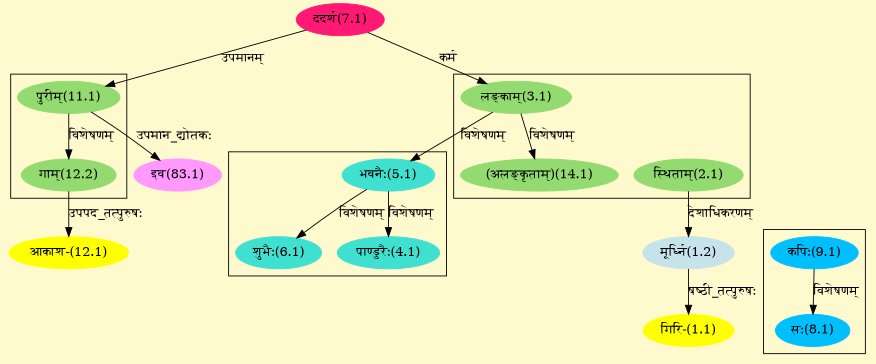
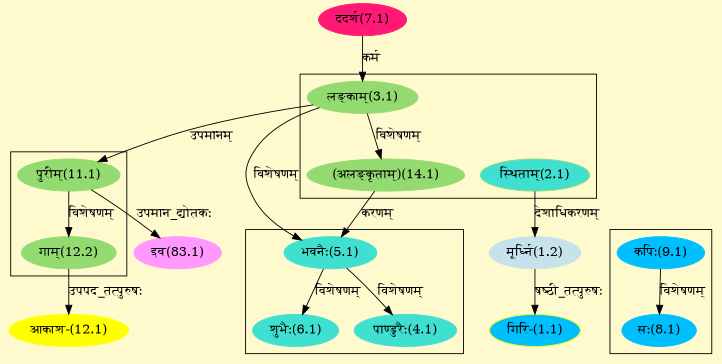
(210, 57) -> (208, 125)
(689, 175) -> (535, 175)
none -> (361, 210)
(689, 330) -> (535, 330)
